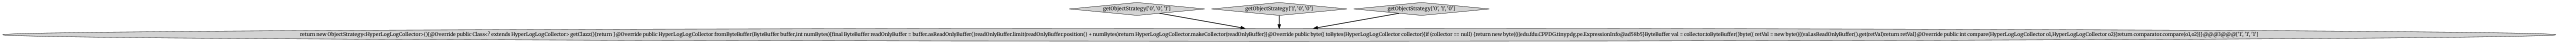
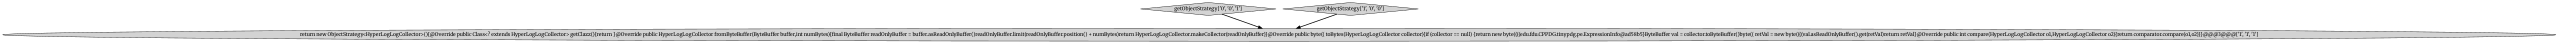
(1422, 9) -> none
